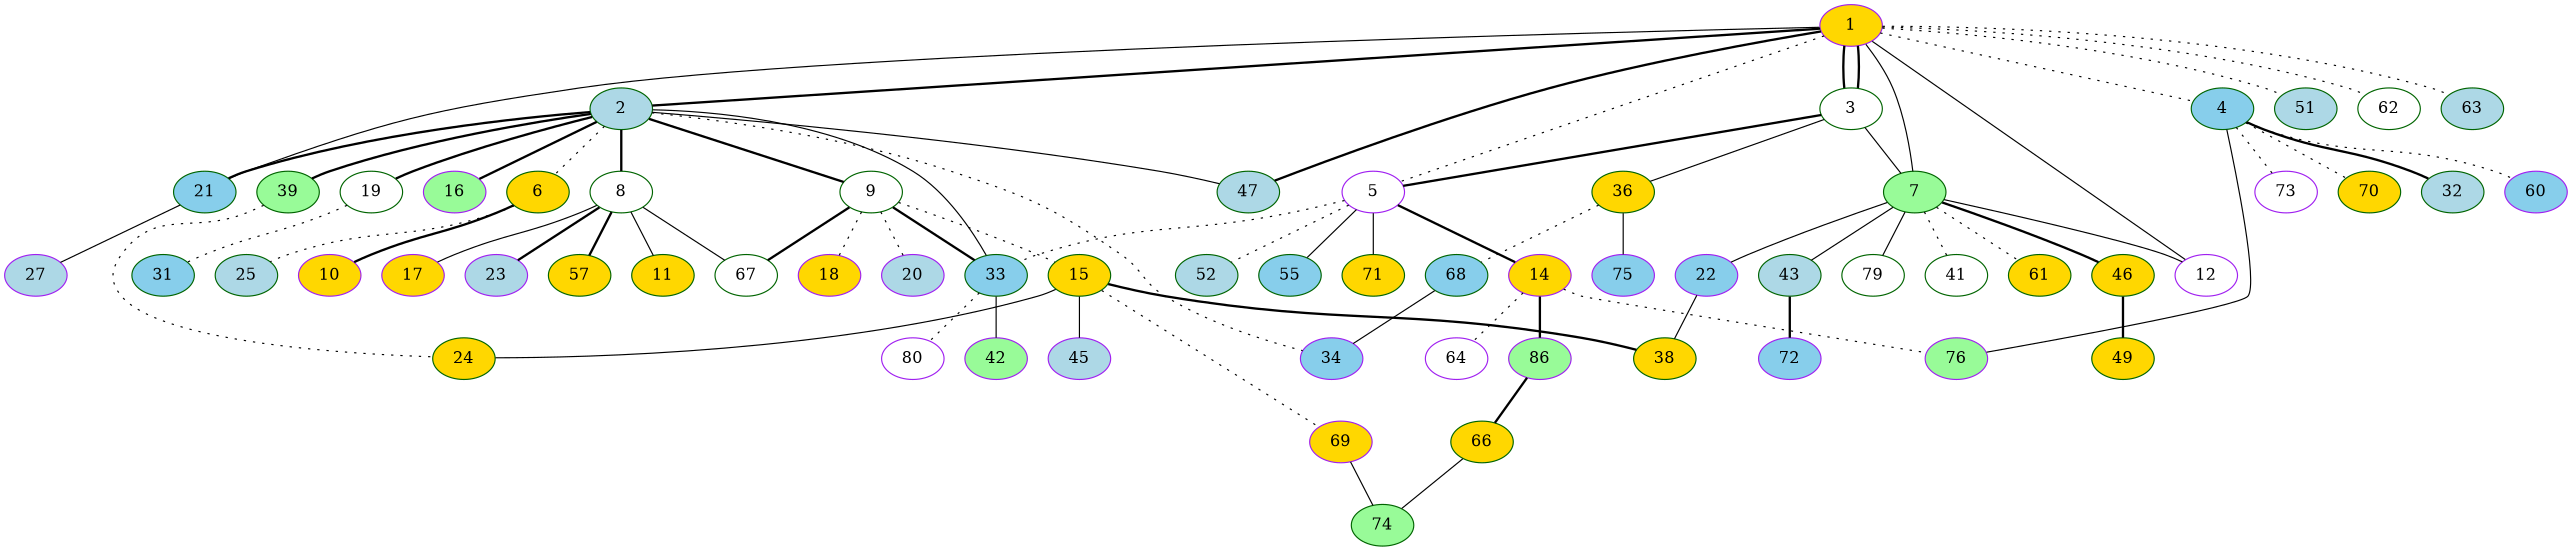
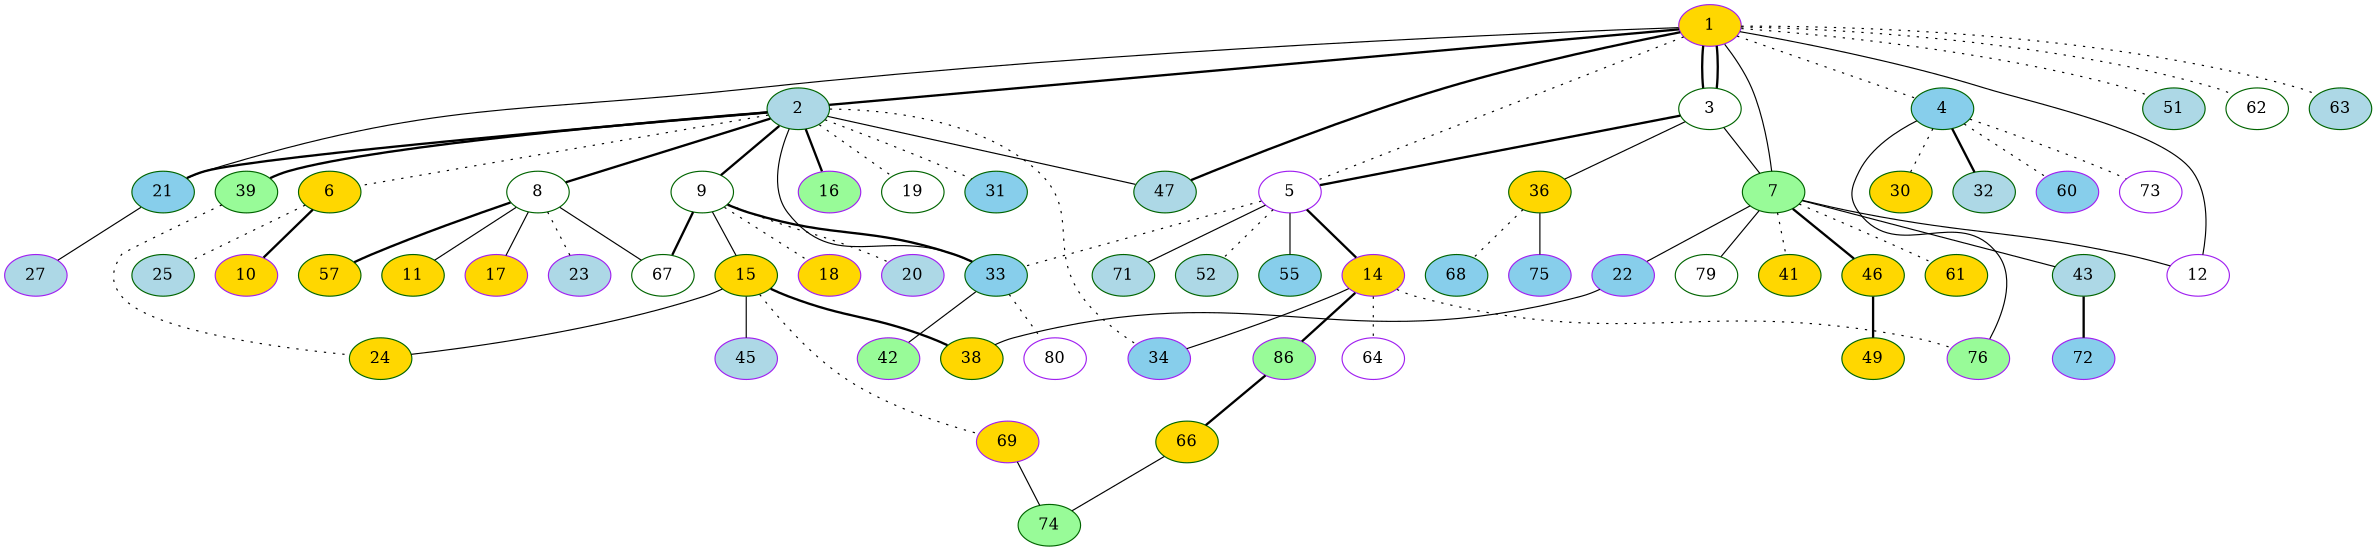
(493, 144) -> (856, 150)
(2369, 192) -> (1901, 192)
(981, 232) -> (724, 234)
(267, 234) -> (899, 148)
(559, 234) -> (559, 234)
(1373, 275) -> (1123, 275)
(1956, 275) -> (1790, 275)
(1404, 310) -> (1260, 323)
